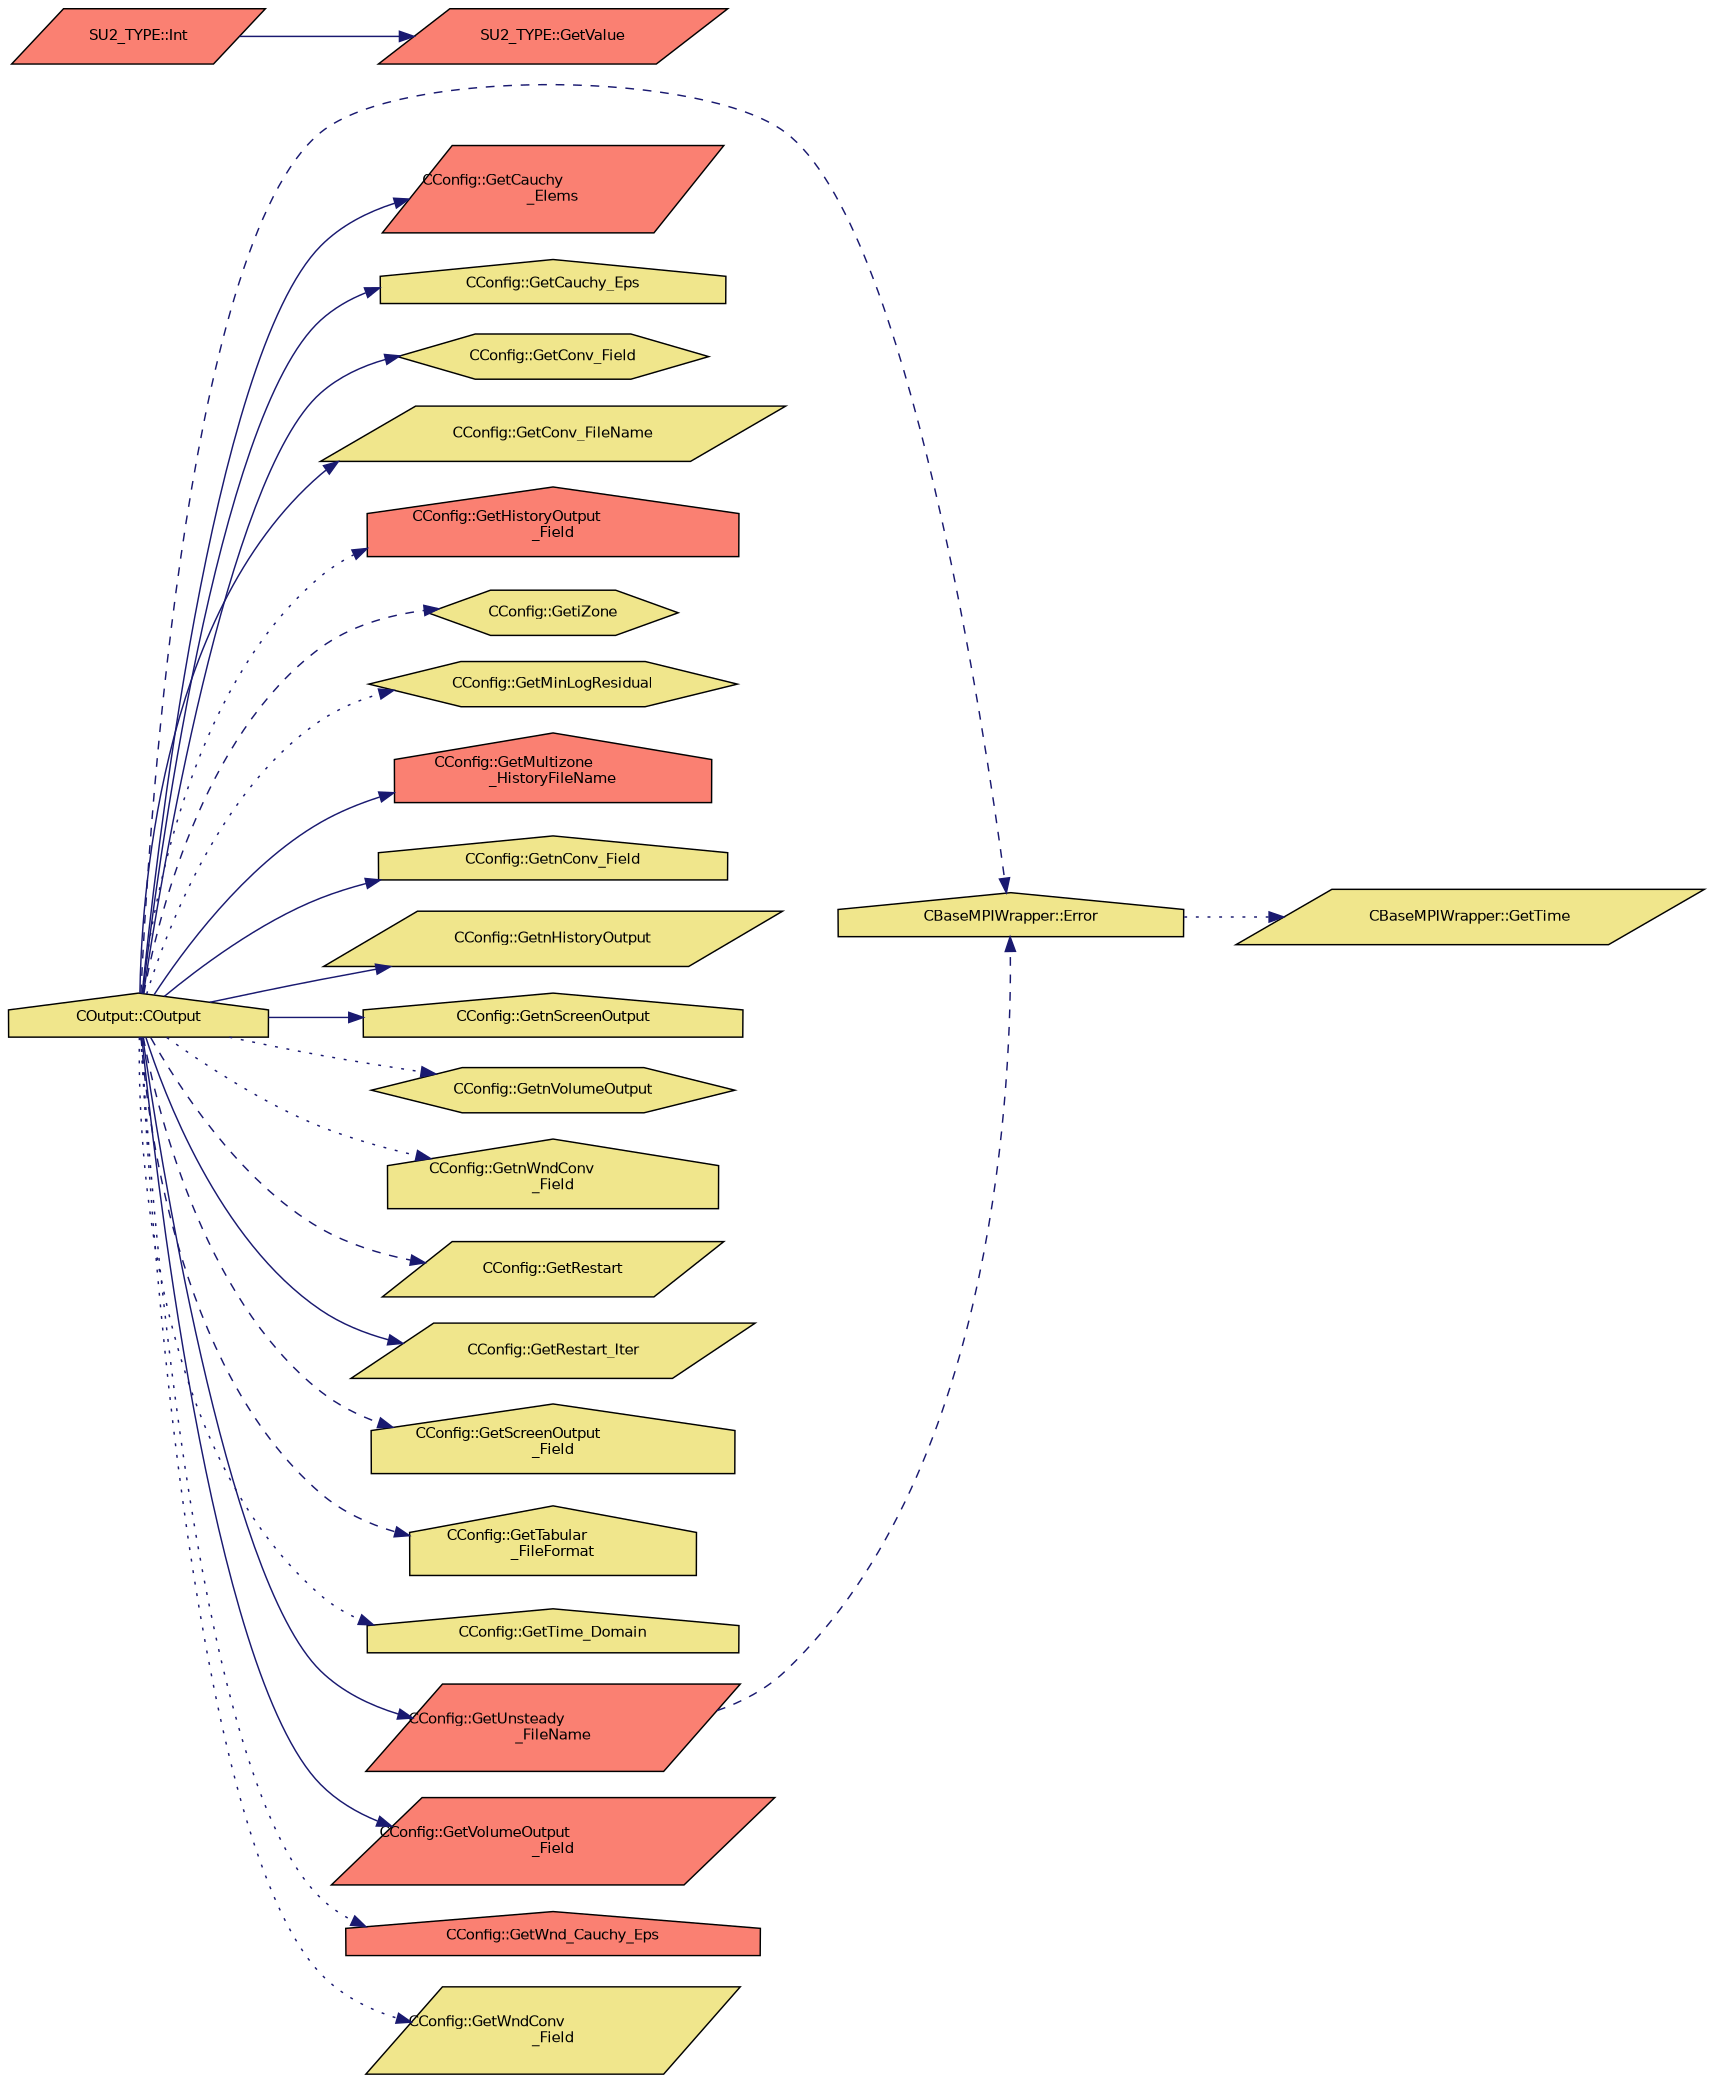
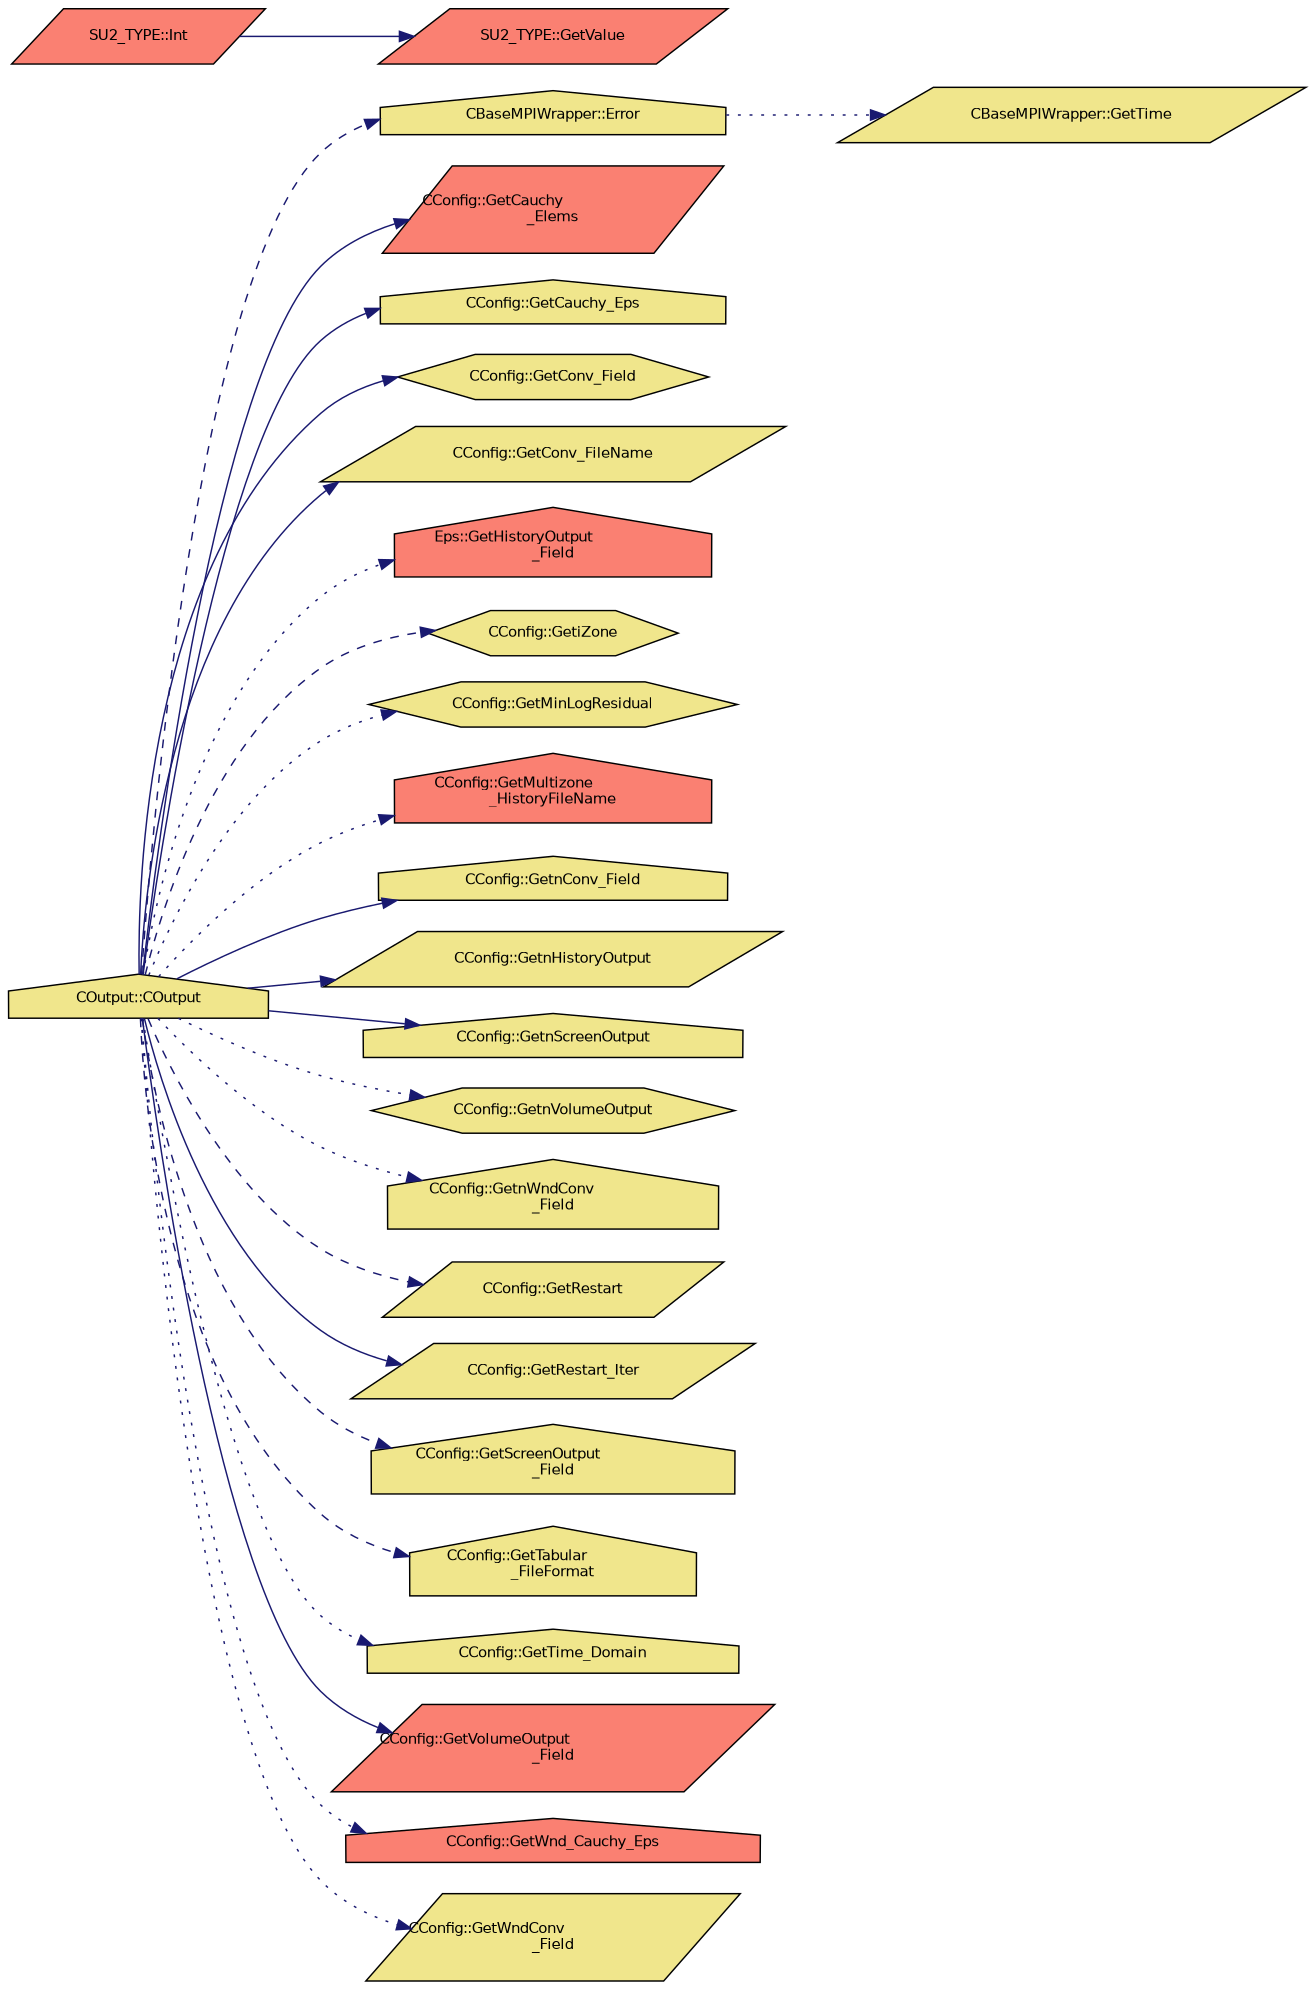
(553, 525) -> (553, 546)
(251, 876) -> (259, 883)
(553, 1728) -> none
